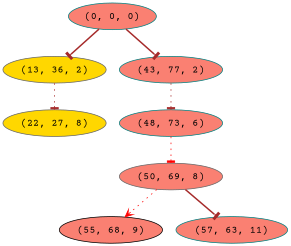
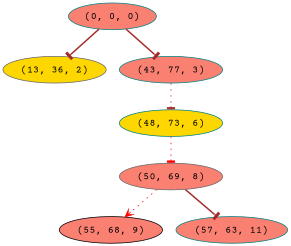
(171, 70) -> (171, 70)
(55, 123) -> none
(171, 123) -> (171, 123)
